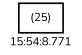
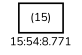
(41, 18) -> (41, 18)
